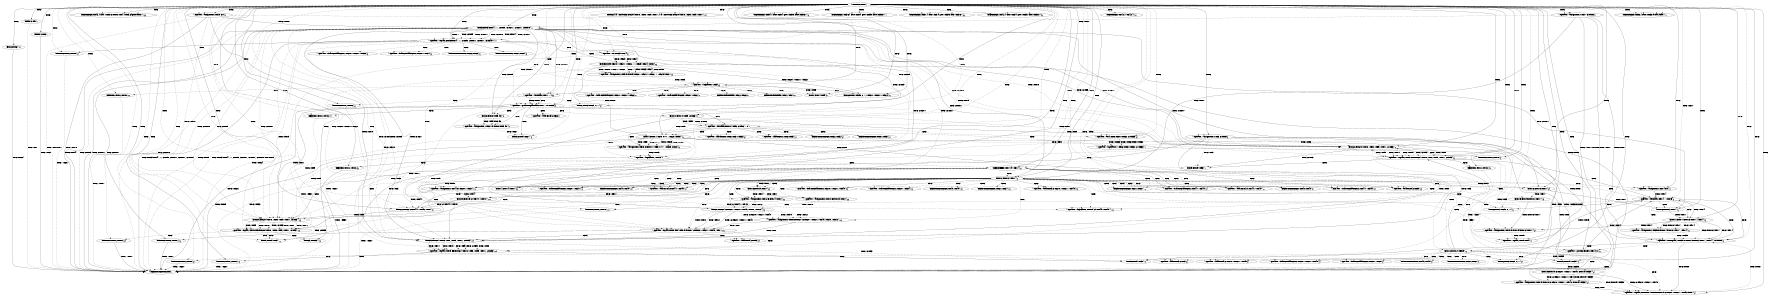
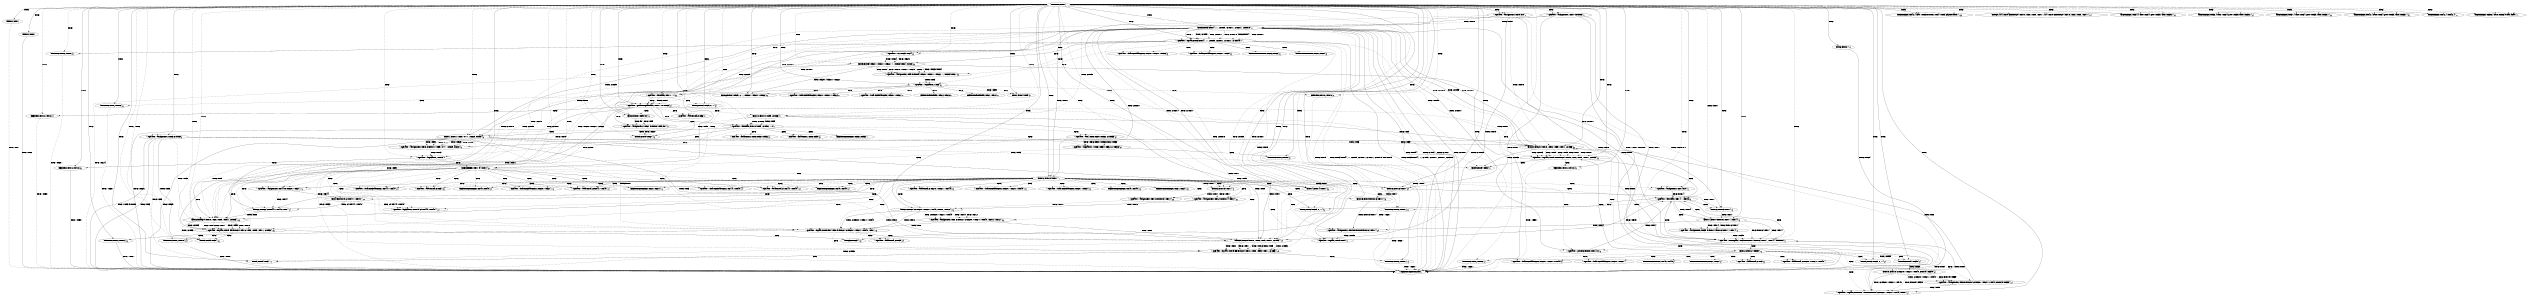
(1156, 12) -> none
(874, 137) -> none
(1661, 194) -> (1678, 194)
